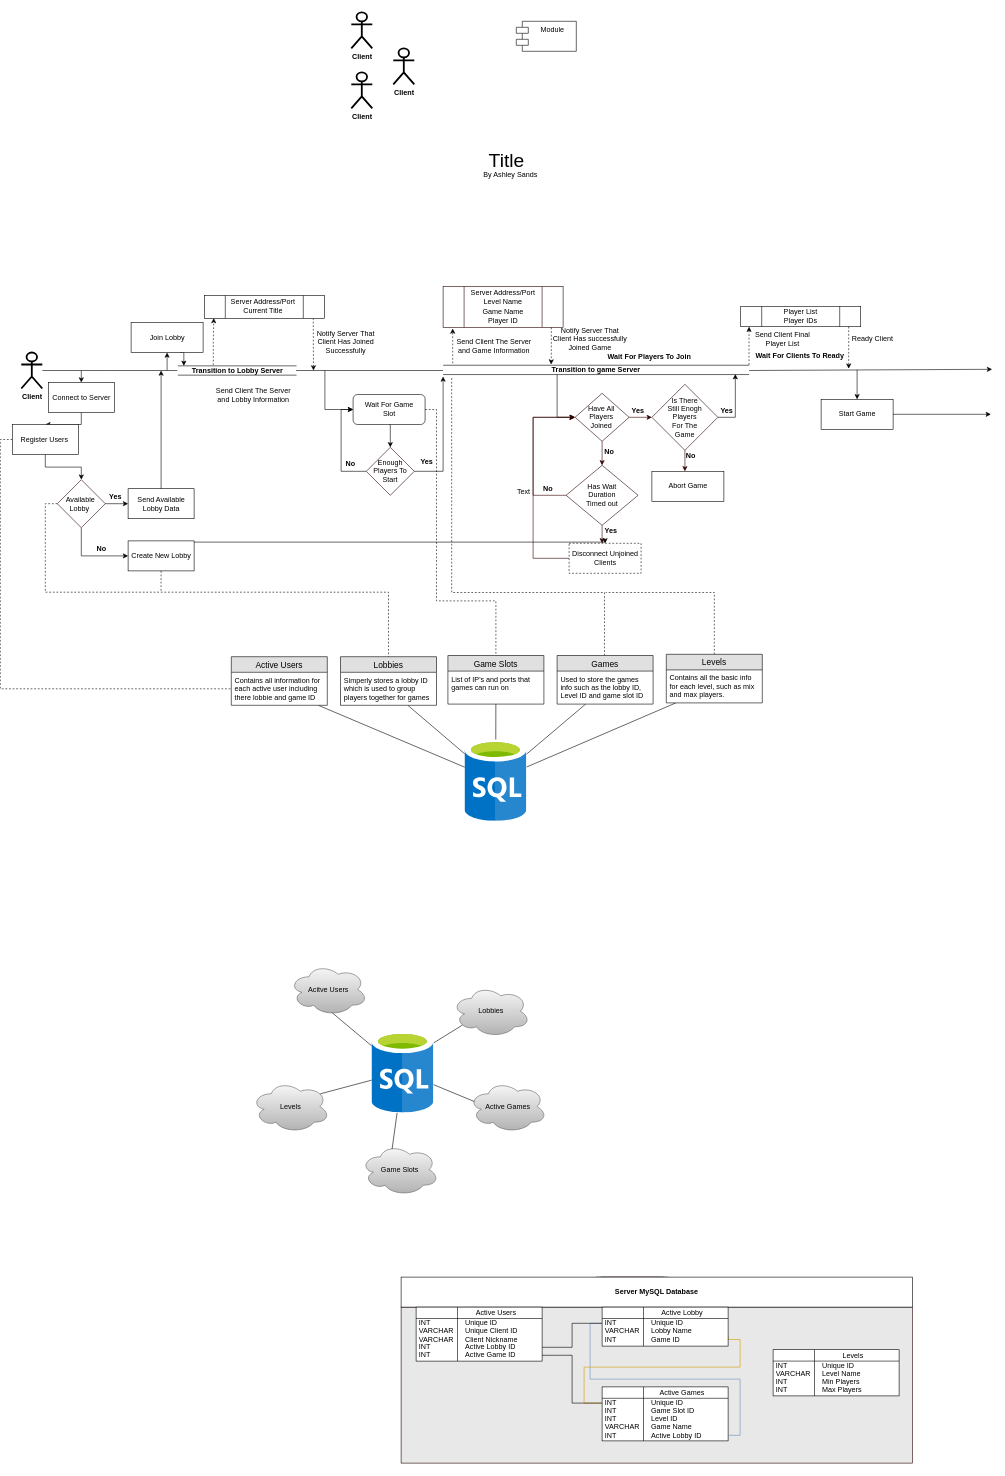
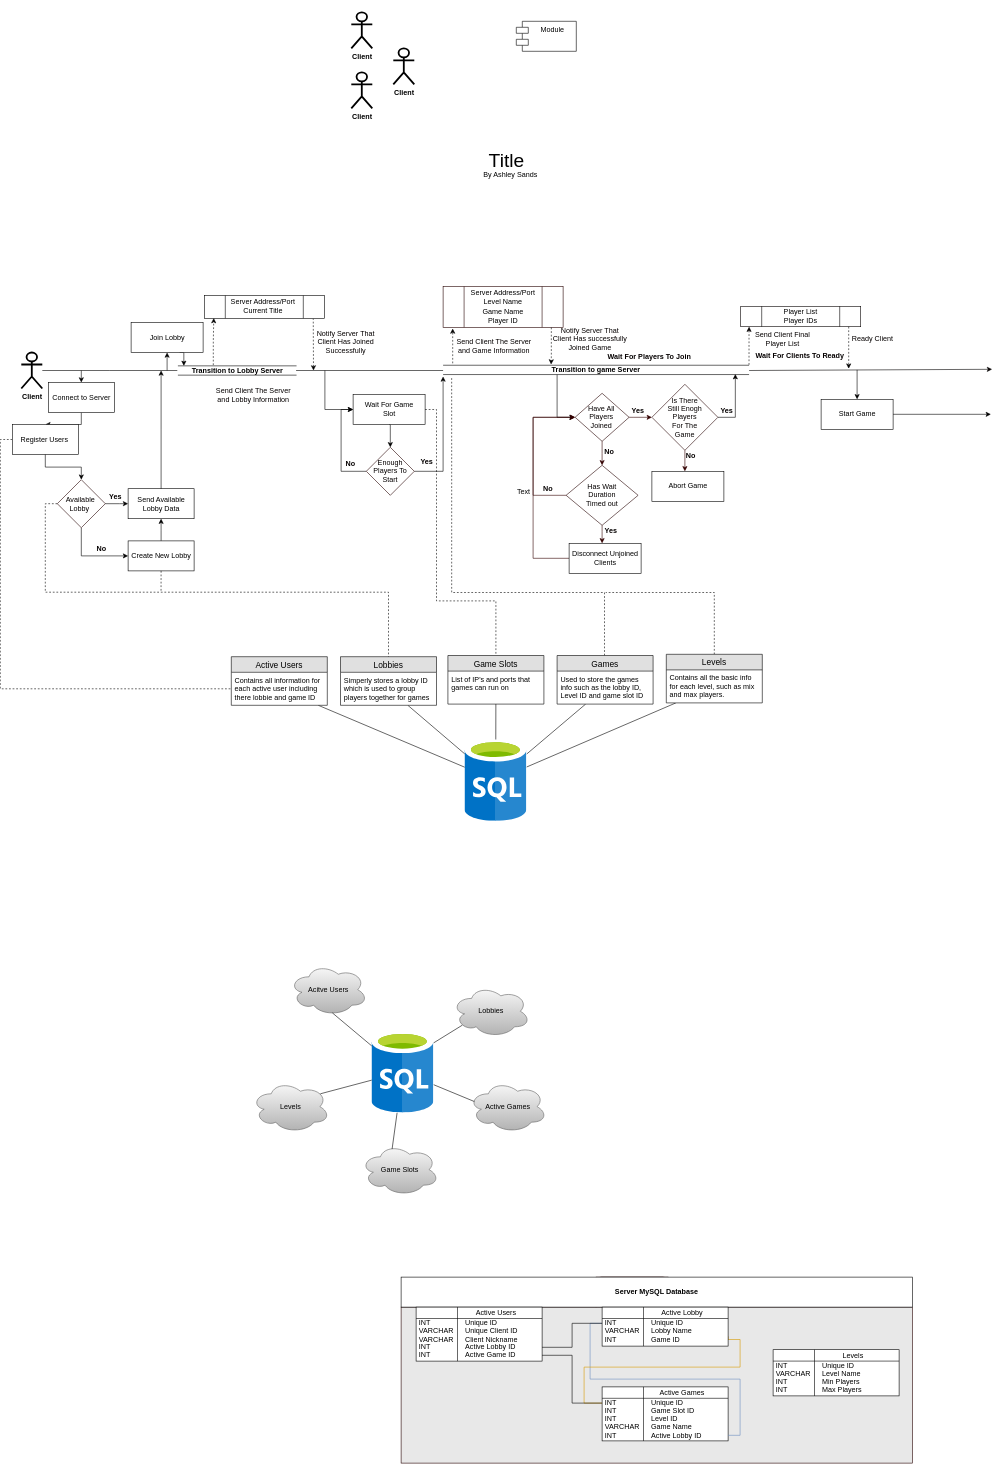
(389, 410) -> (389, 410)
(588, 542) -> (161, 524)
(605, 558) -> (605, 558)
